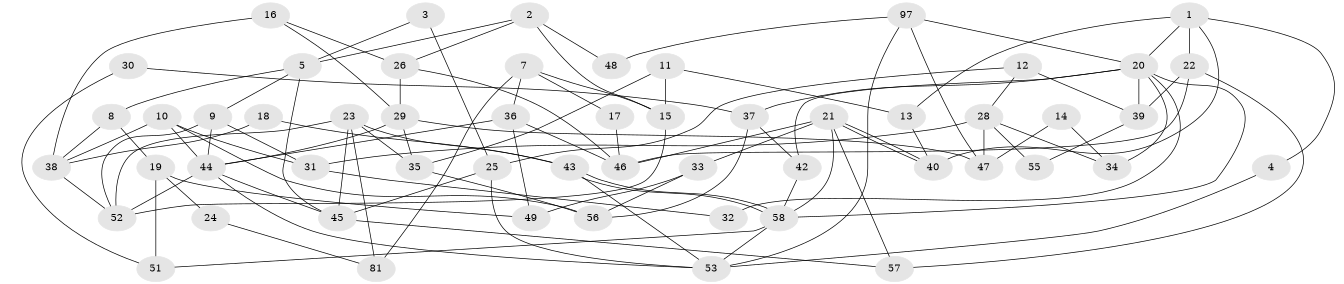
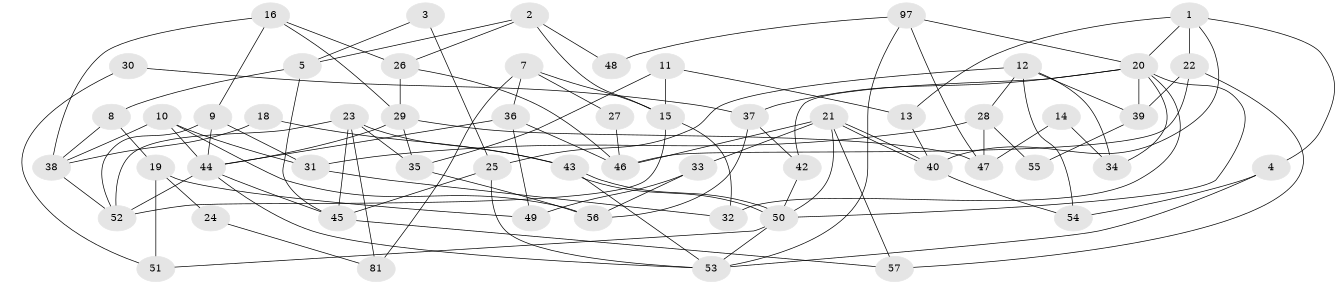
(258, 91) -> (242, 66)
(615, 117) -> (615, 117)
(1048, 142) -> (1086, 104)
none -> (727, 162)
(779, 218) -> (779, 218)
none -> (1073, 218)
